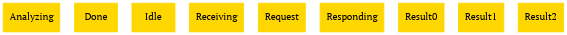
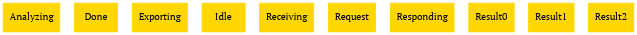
none -> (160, 18)
